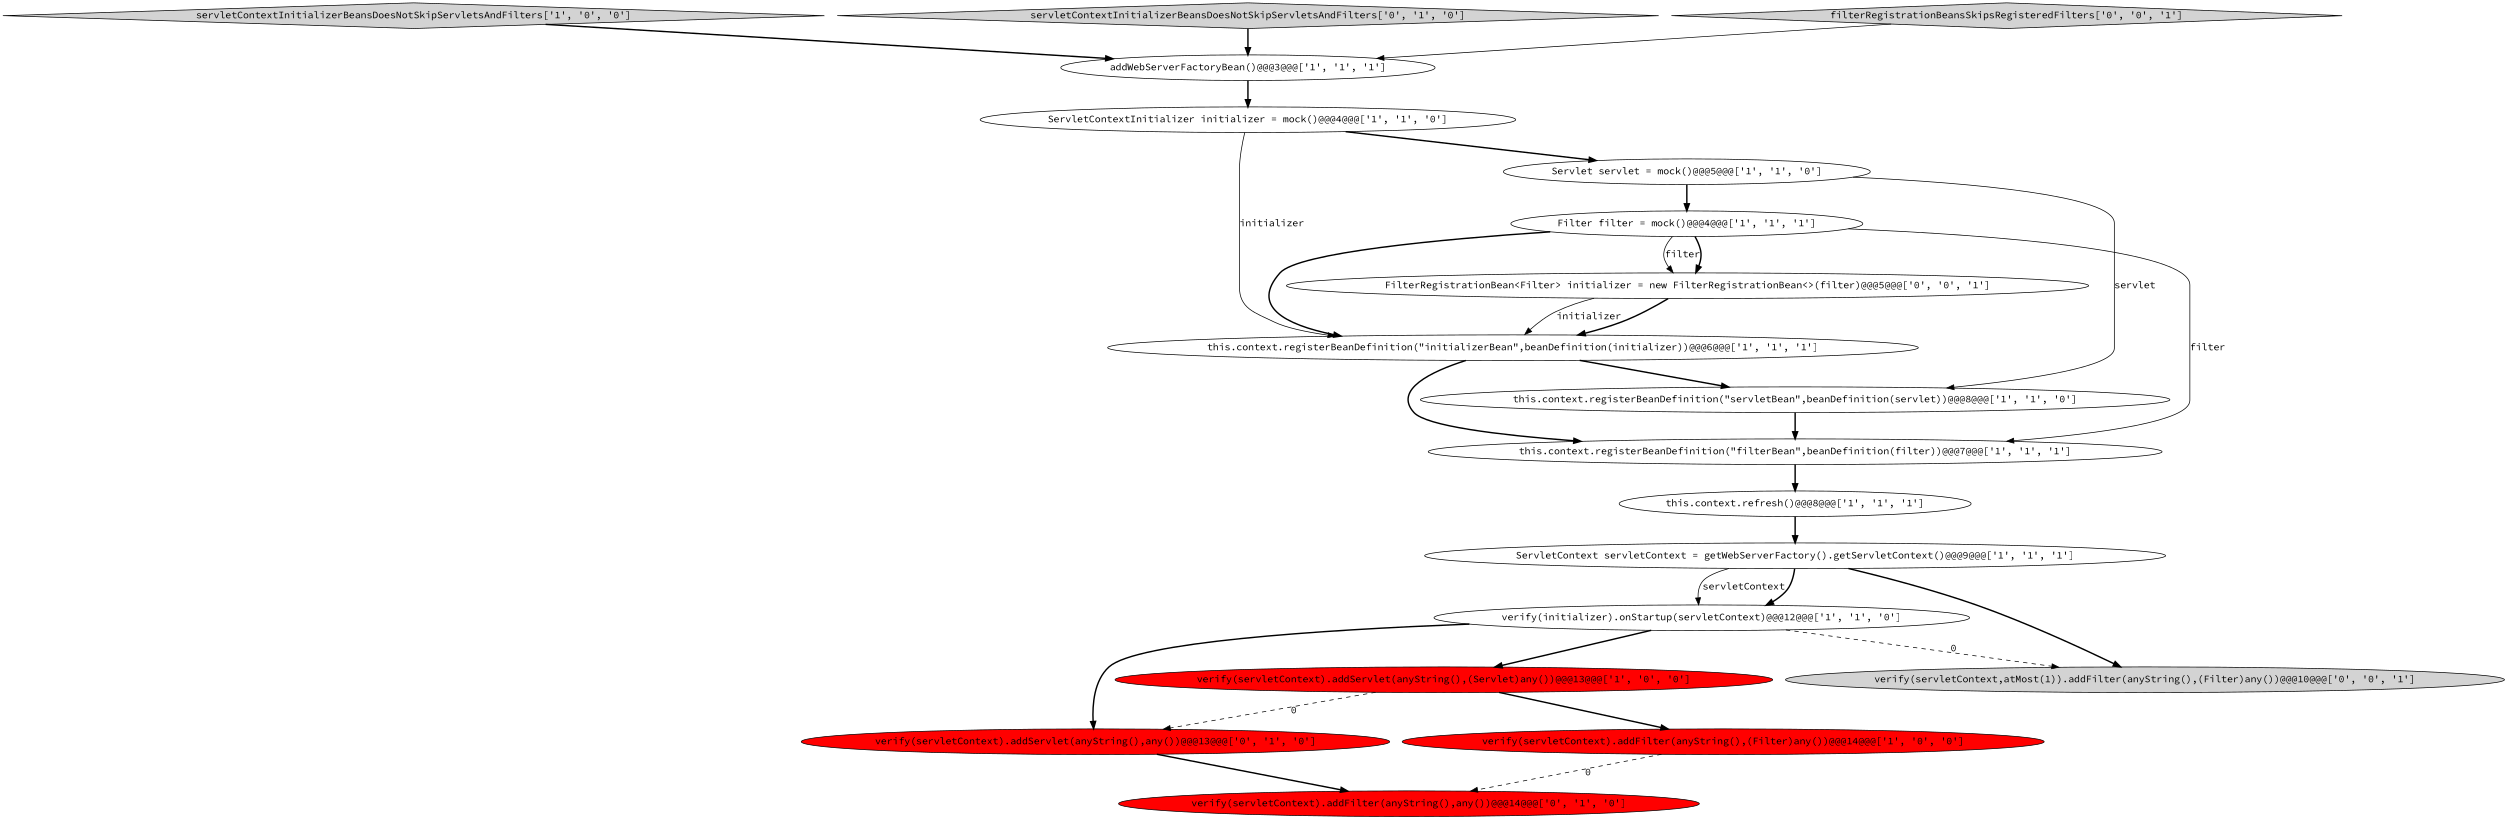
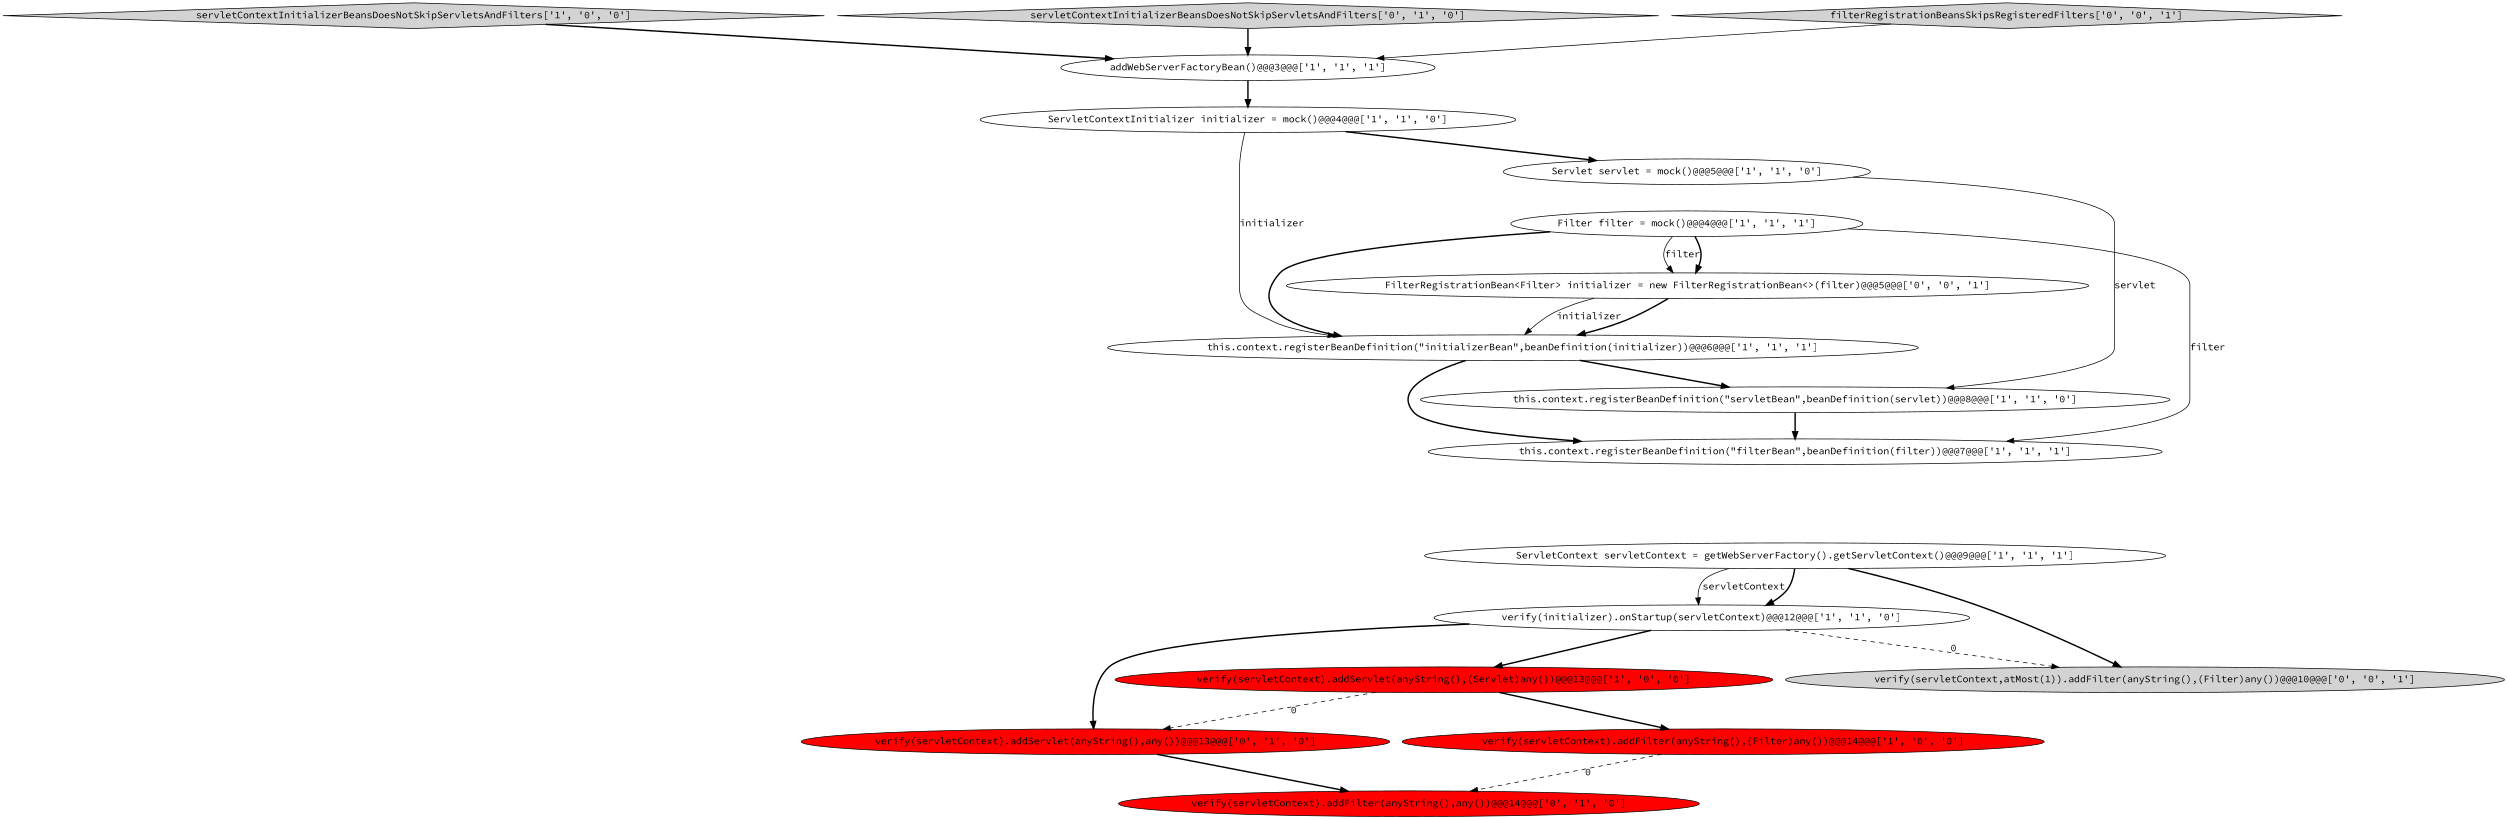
(1687, 194) -> none
(1795, 504) -> none
